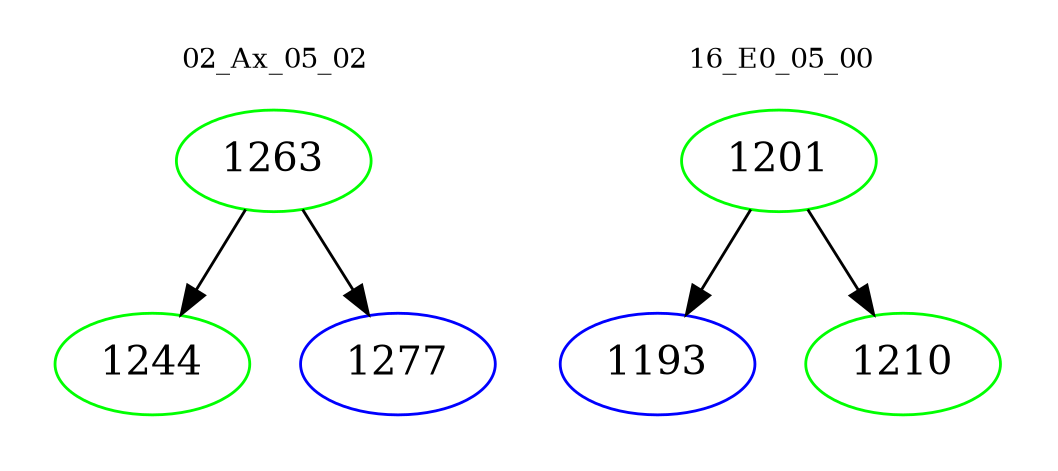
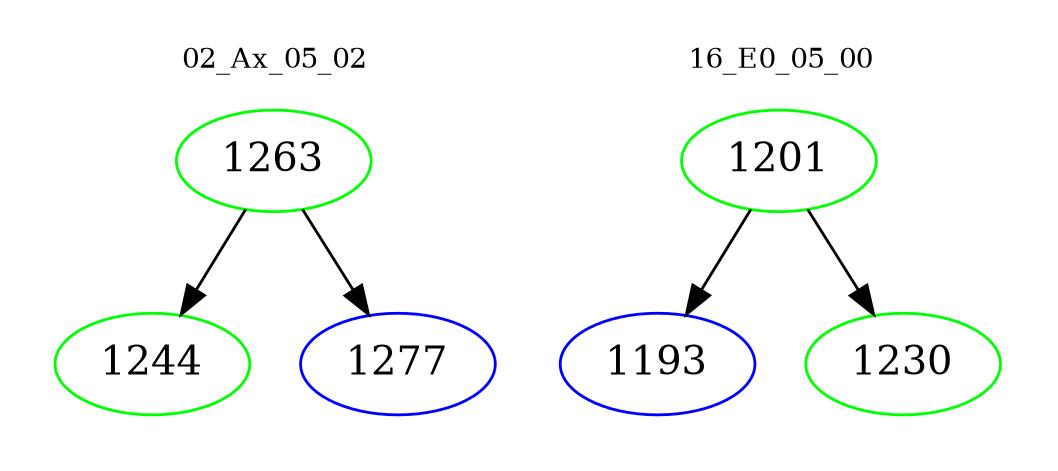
(903, 364) -> (903, 364)
